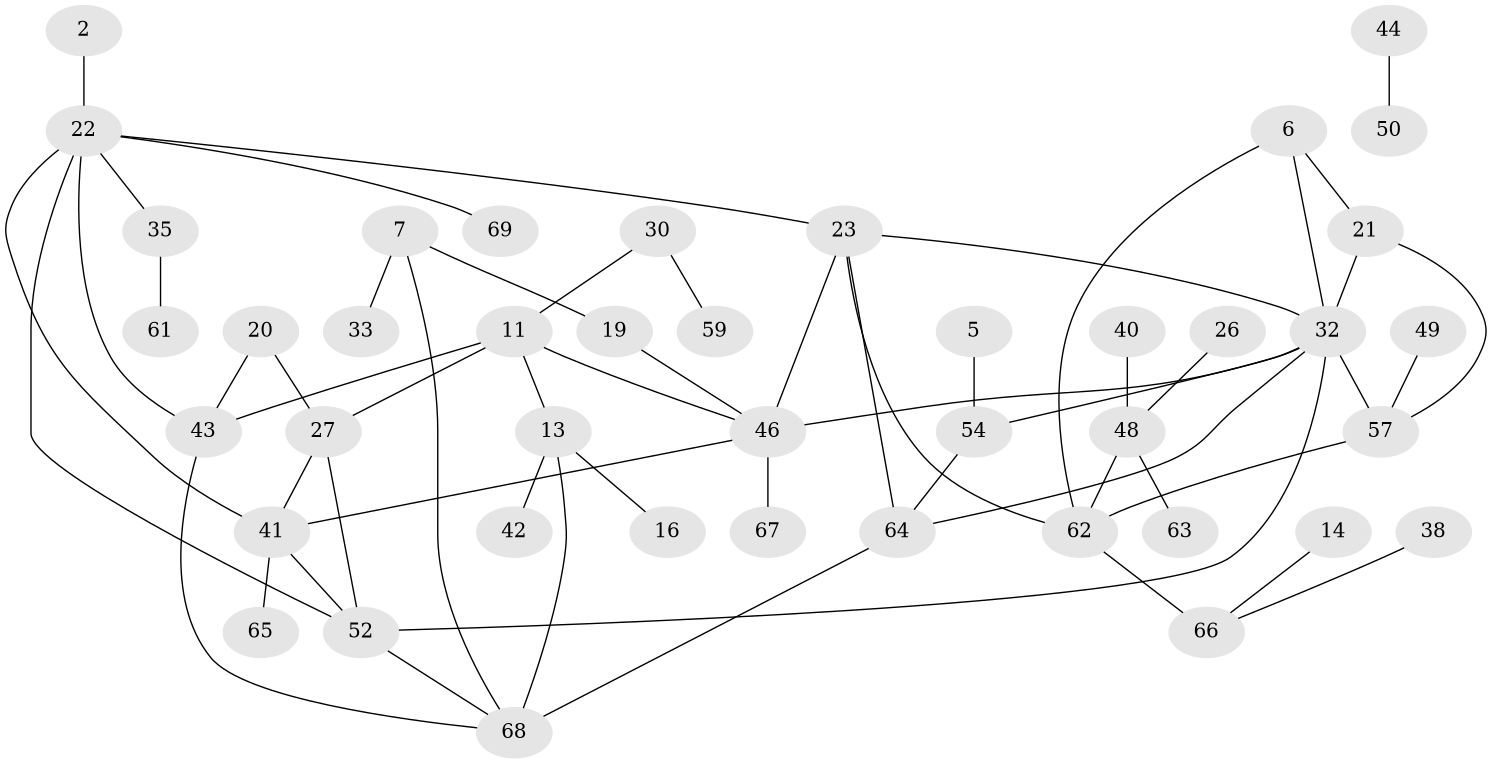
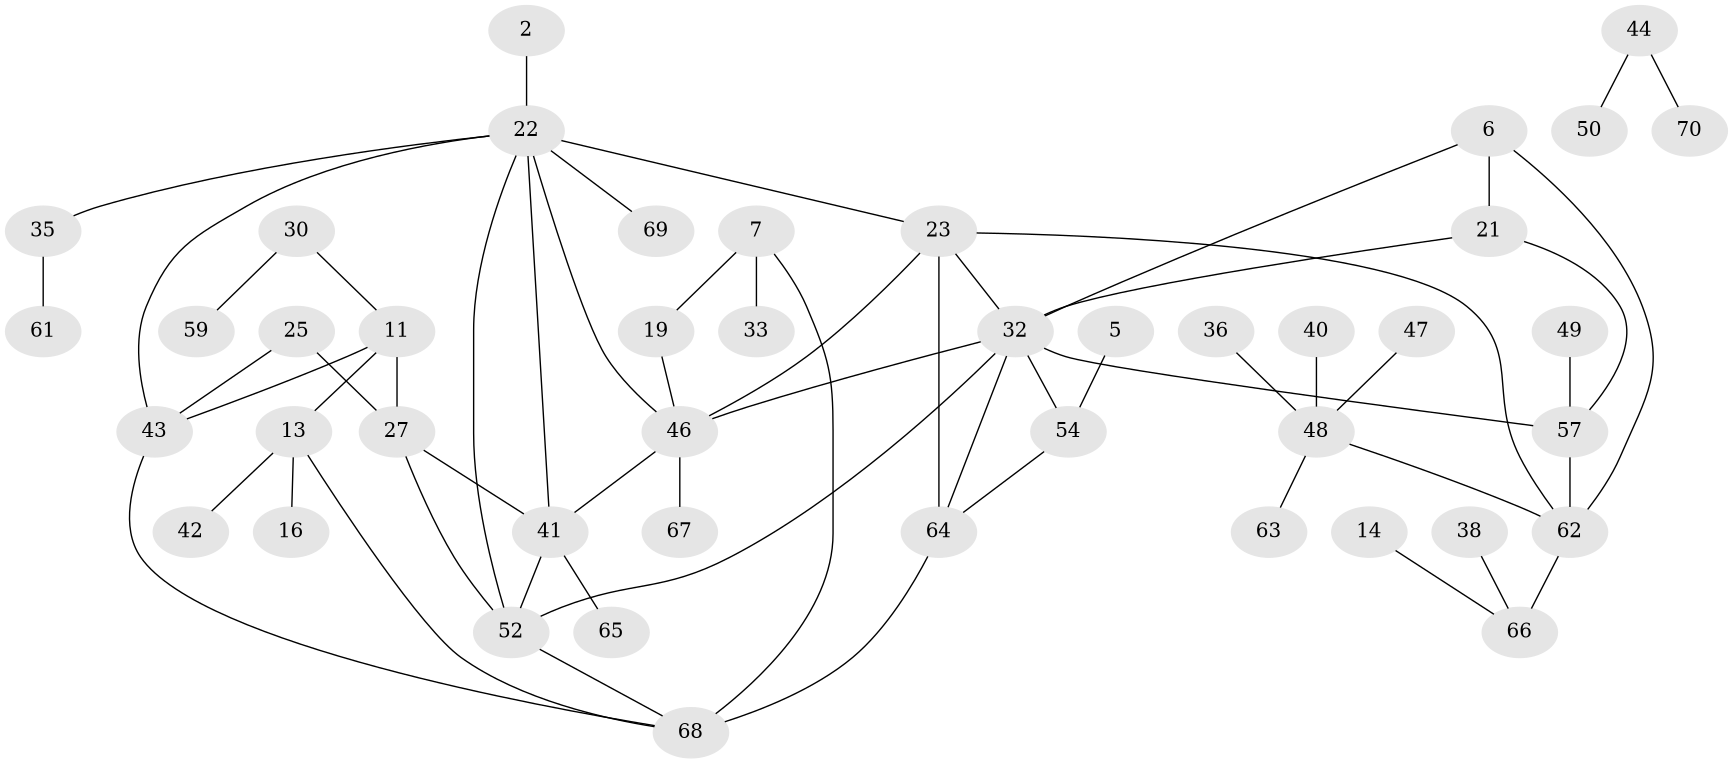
none -> (1690, 131)
(261, 332) -> (297, 332)
(1228, 332) -> (1216, 332)
none -> (1417, 332)
(639, 386) -> (578, 293)
